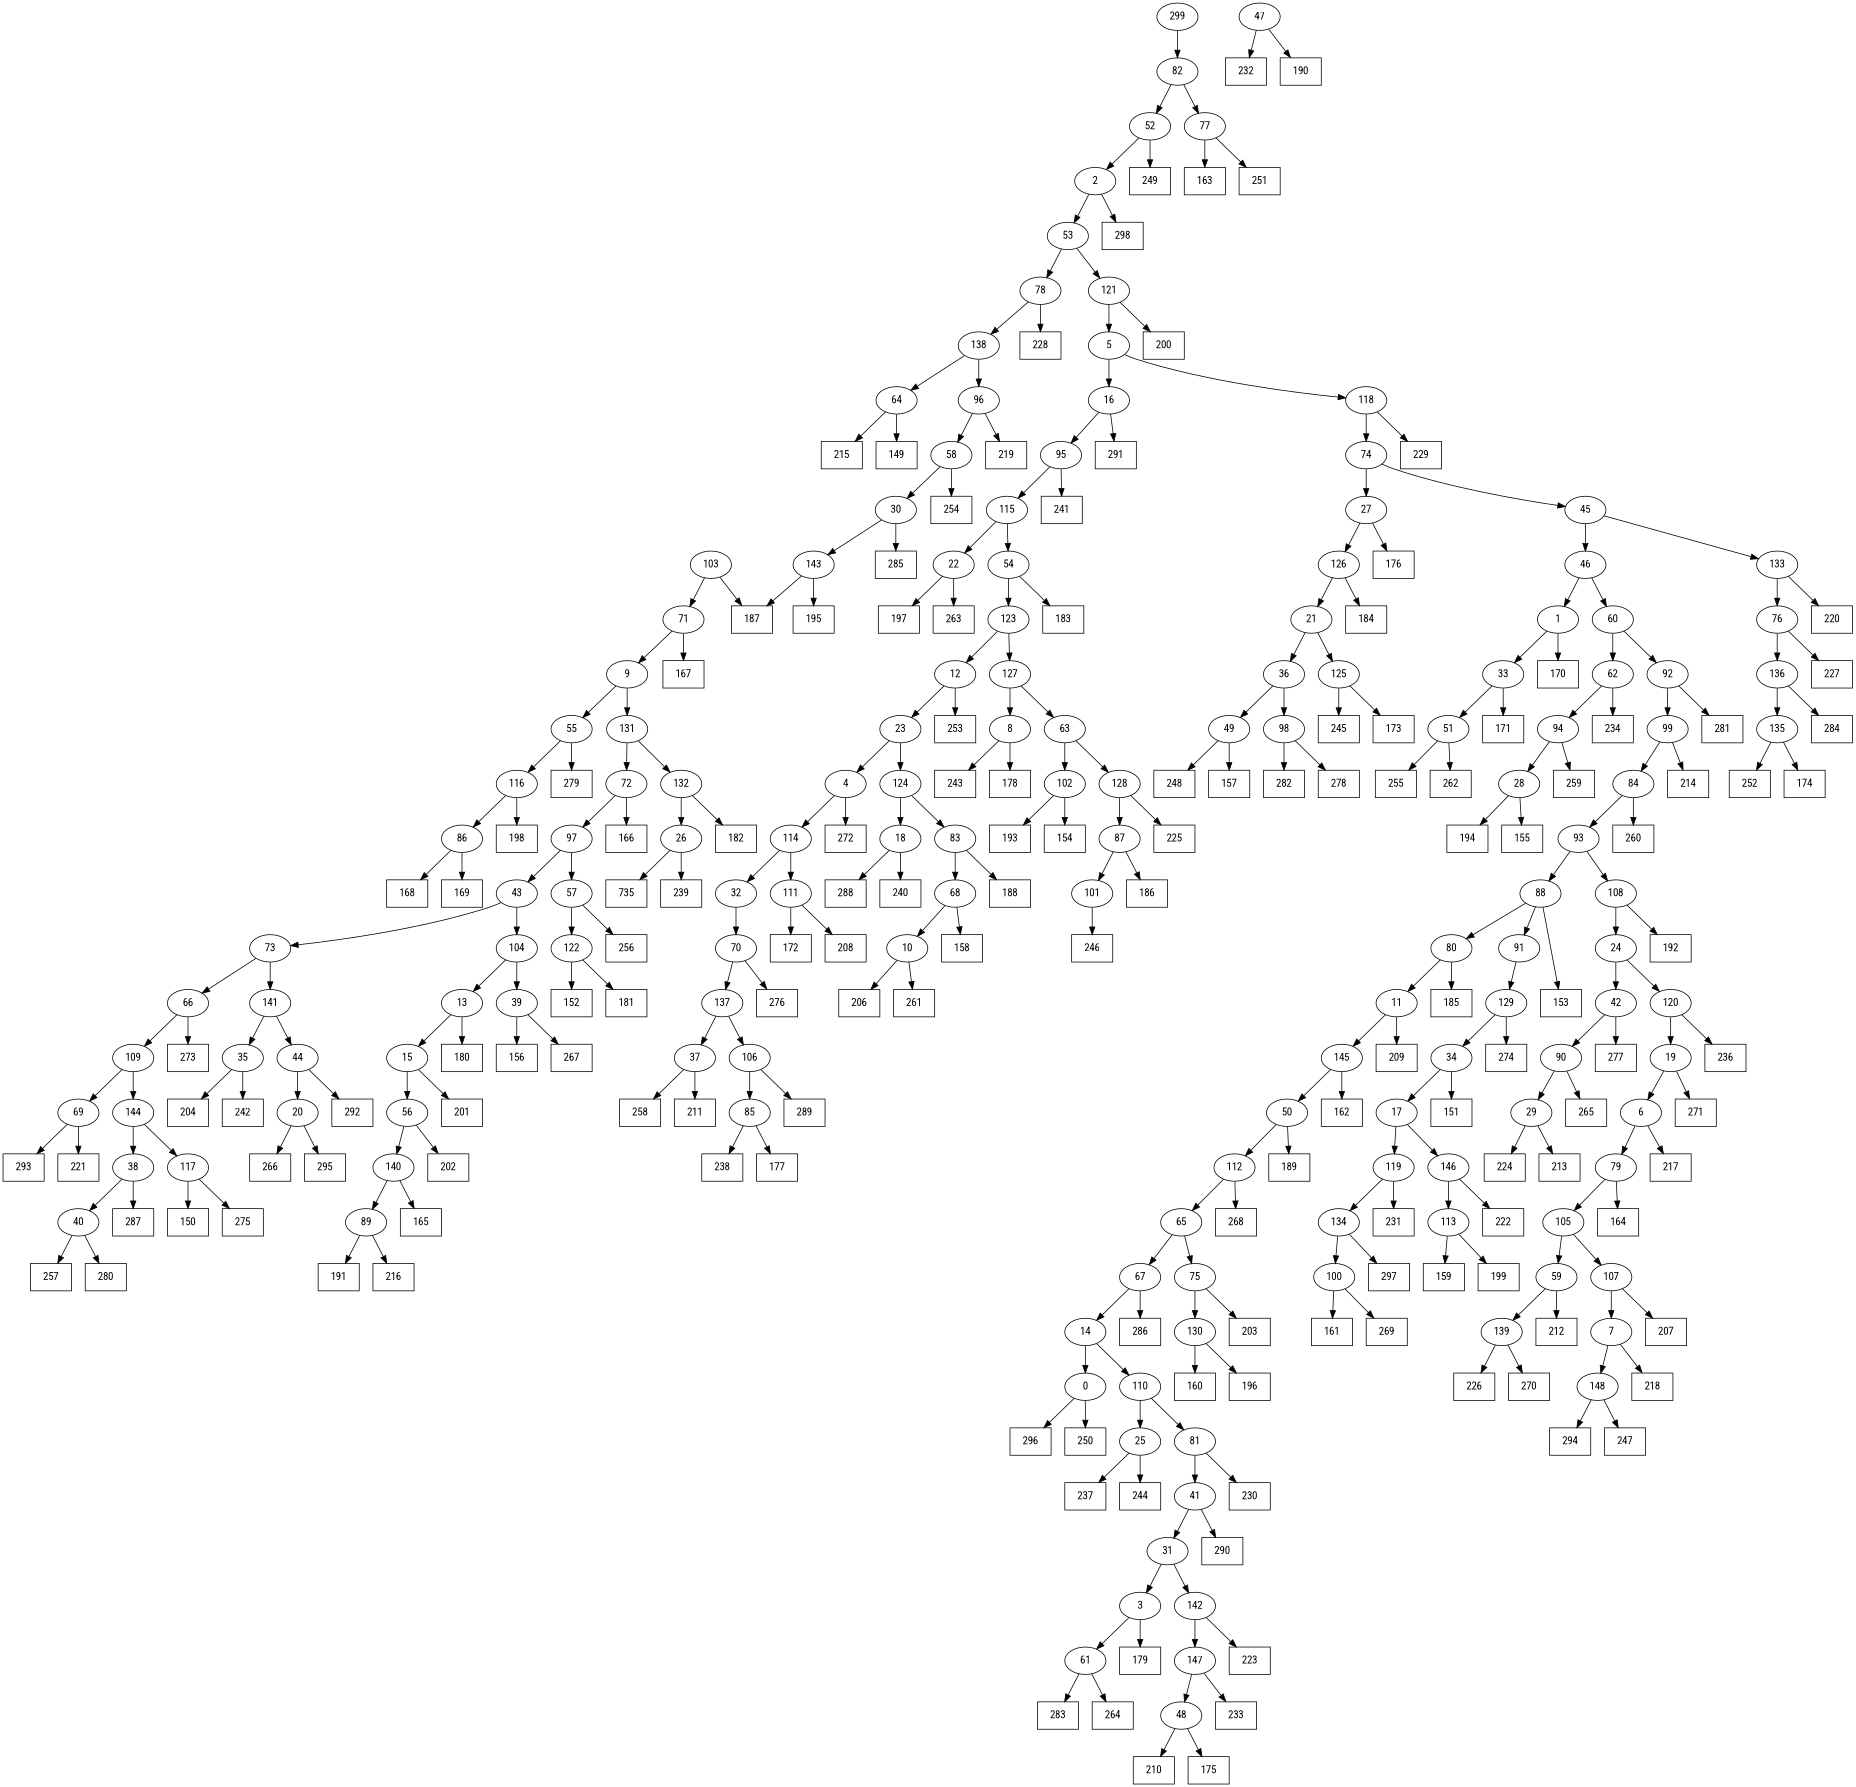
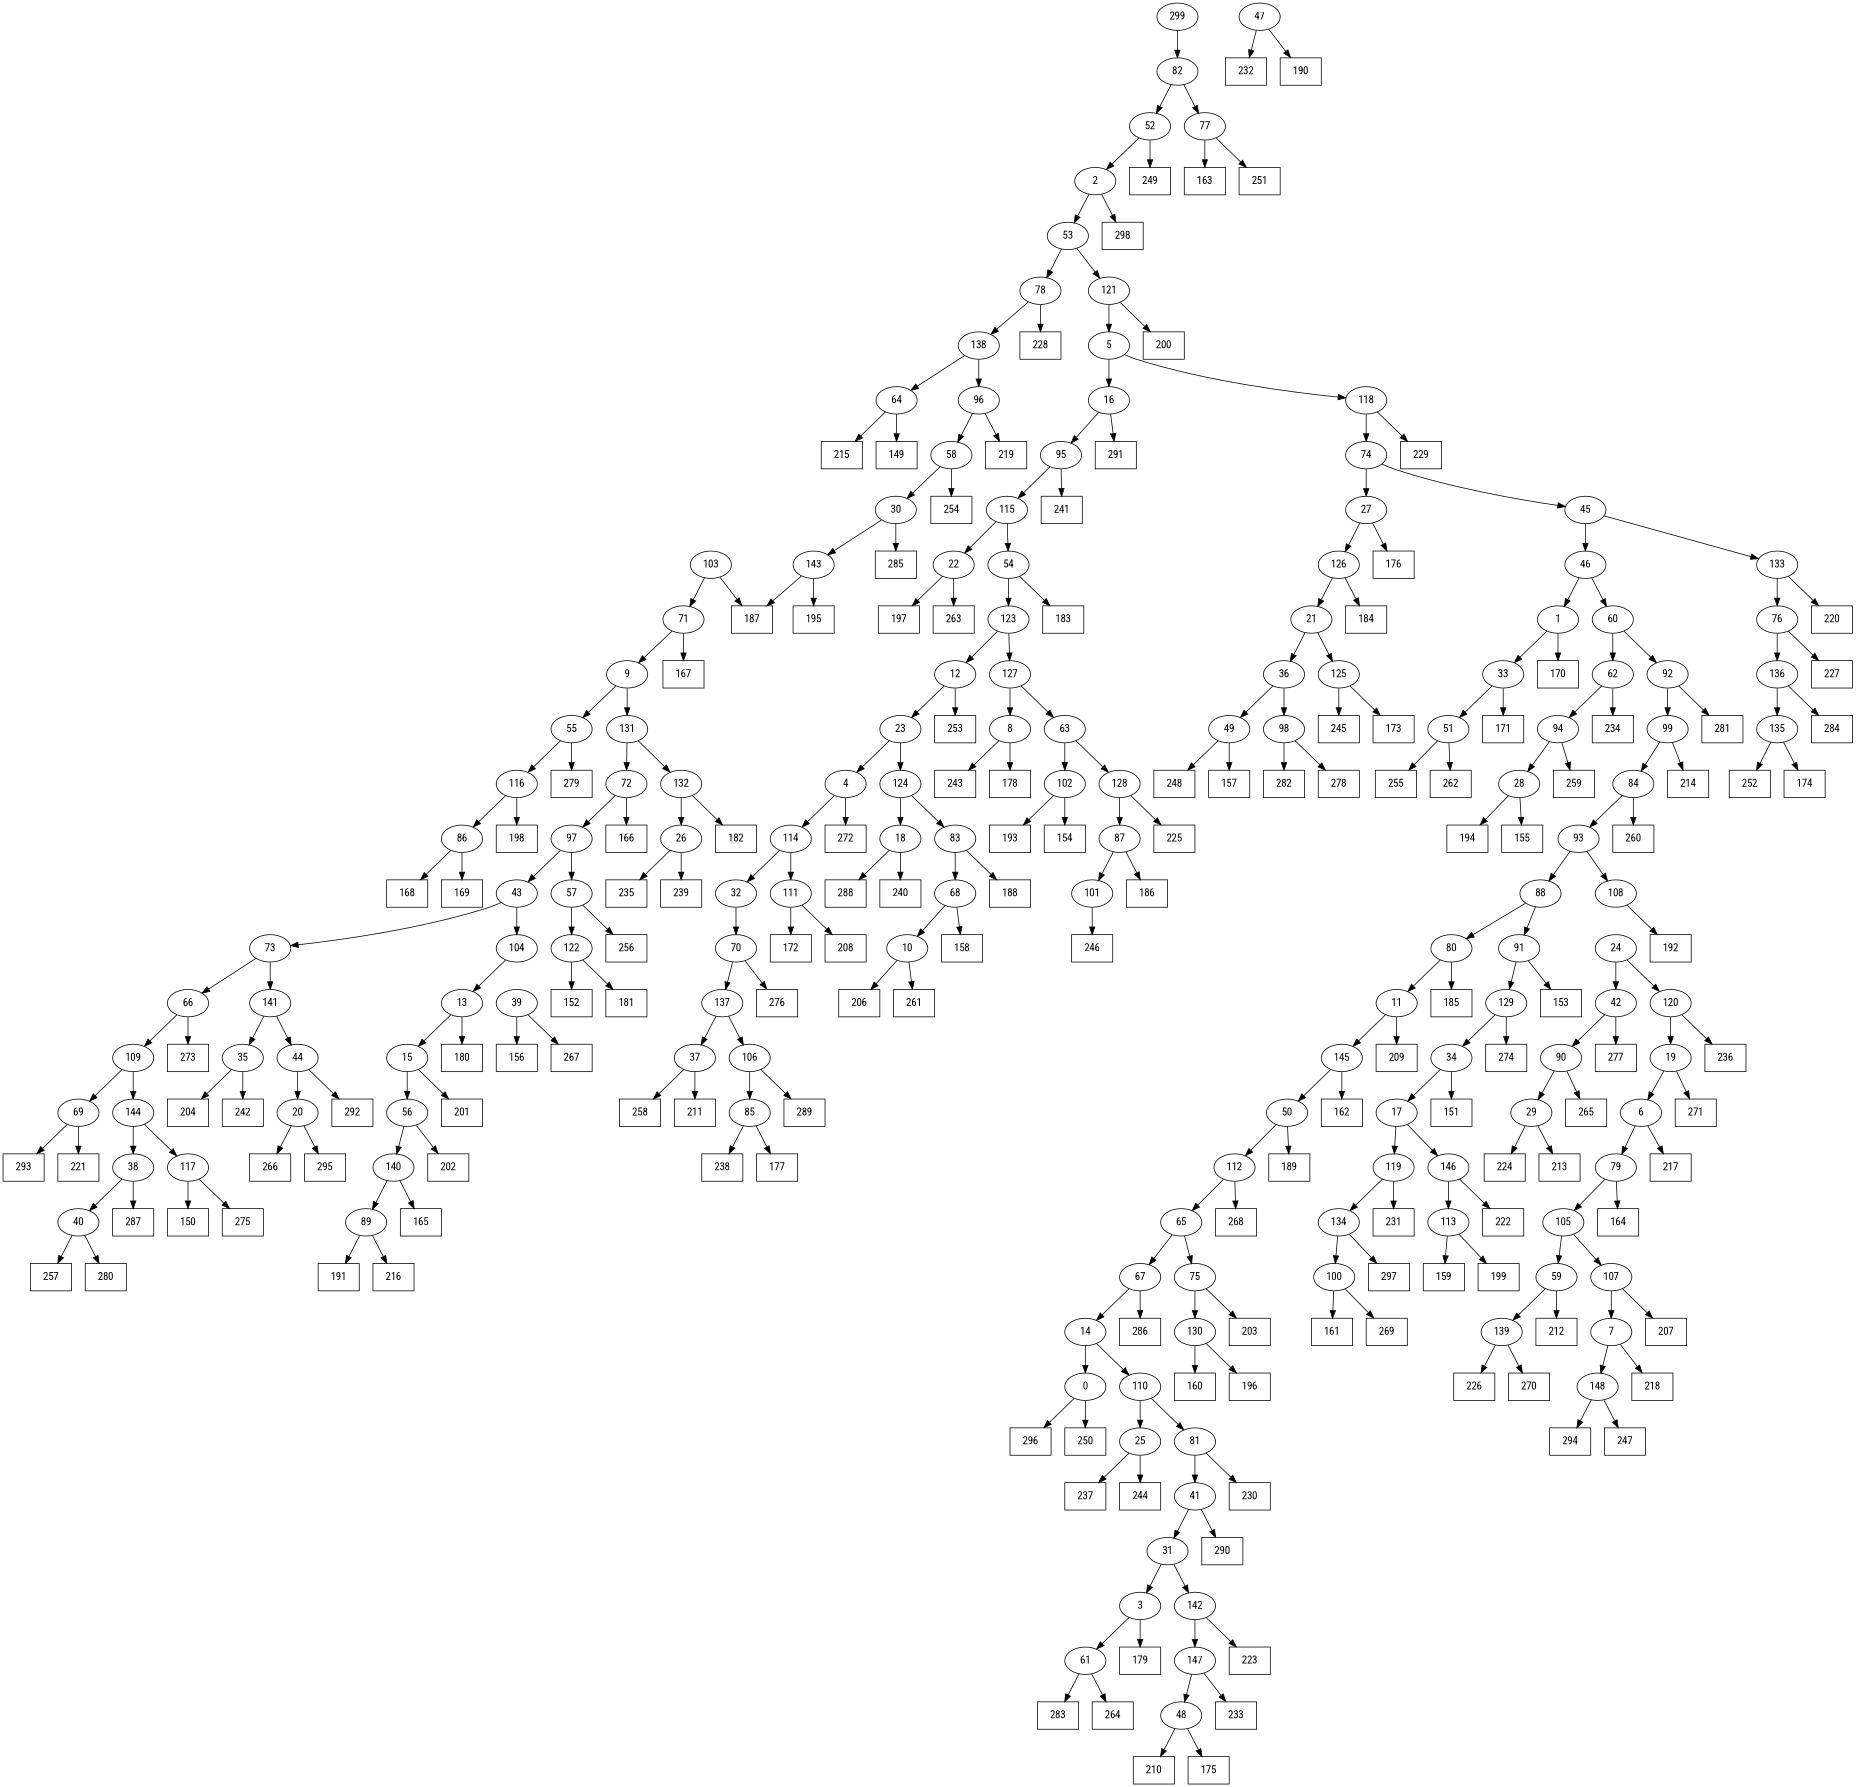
(626, 894) -> (626, 894)
(1616, 917) -> none
(1550, 944) -> (1537, 972)
(517, 972) -> none
